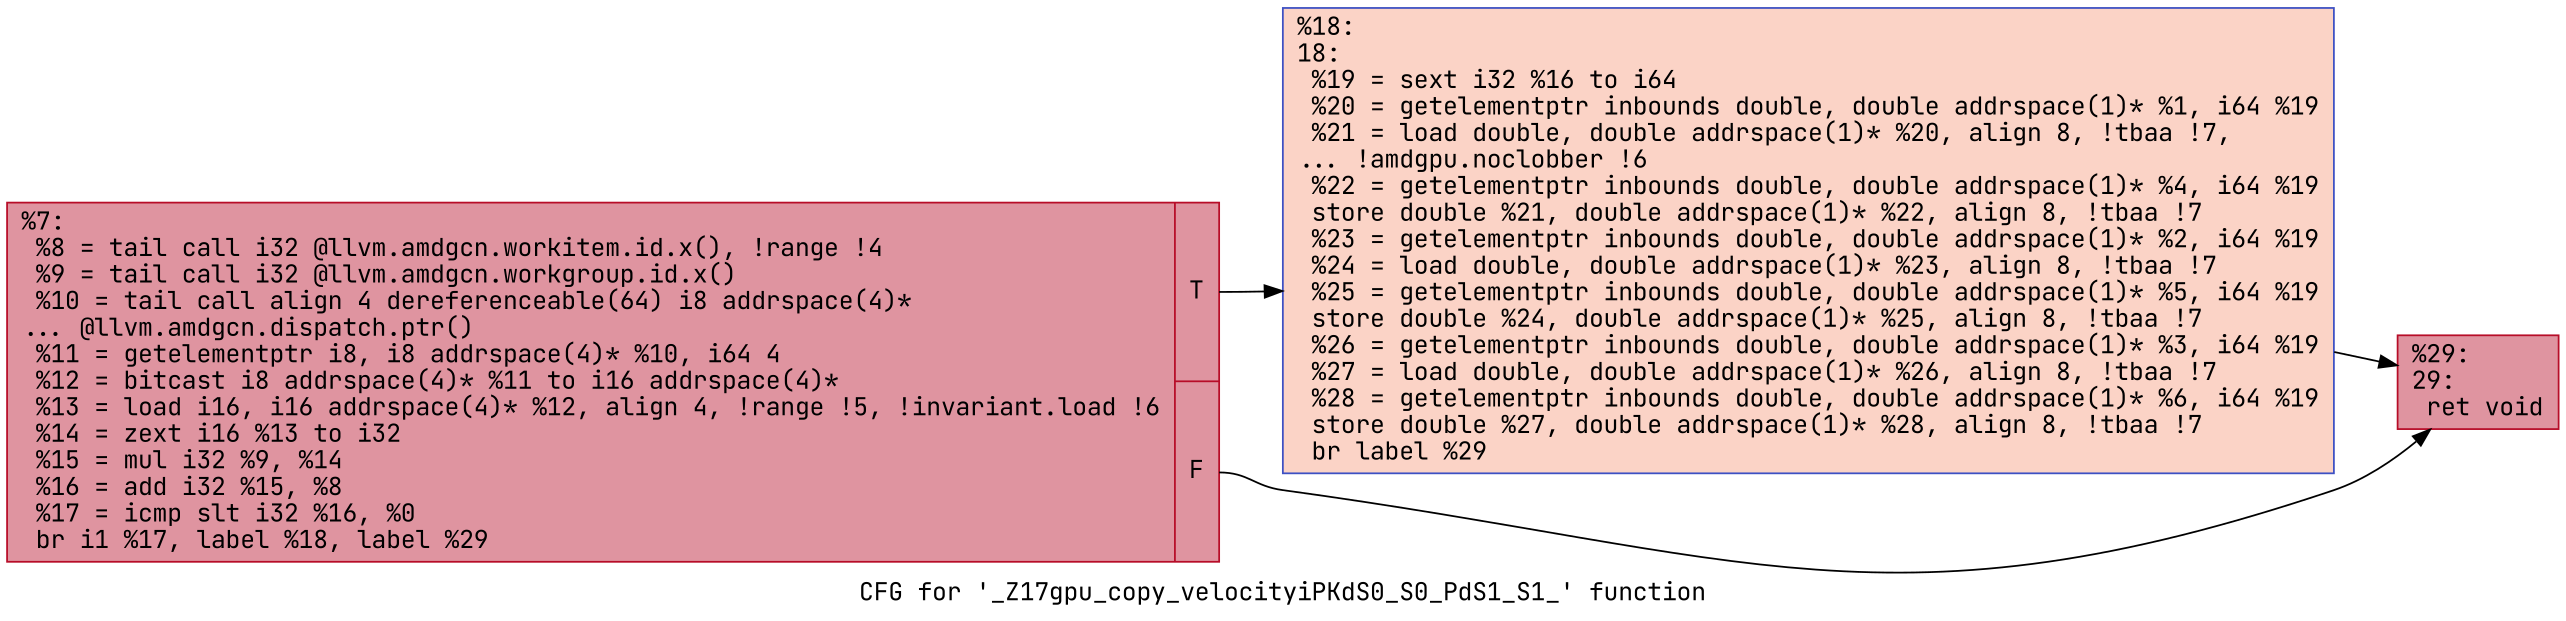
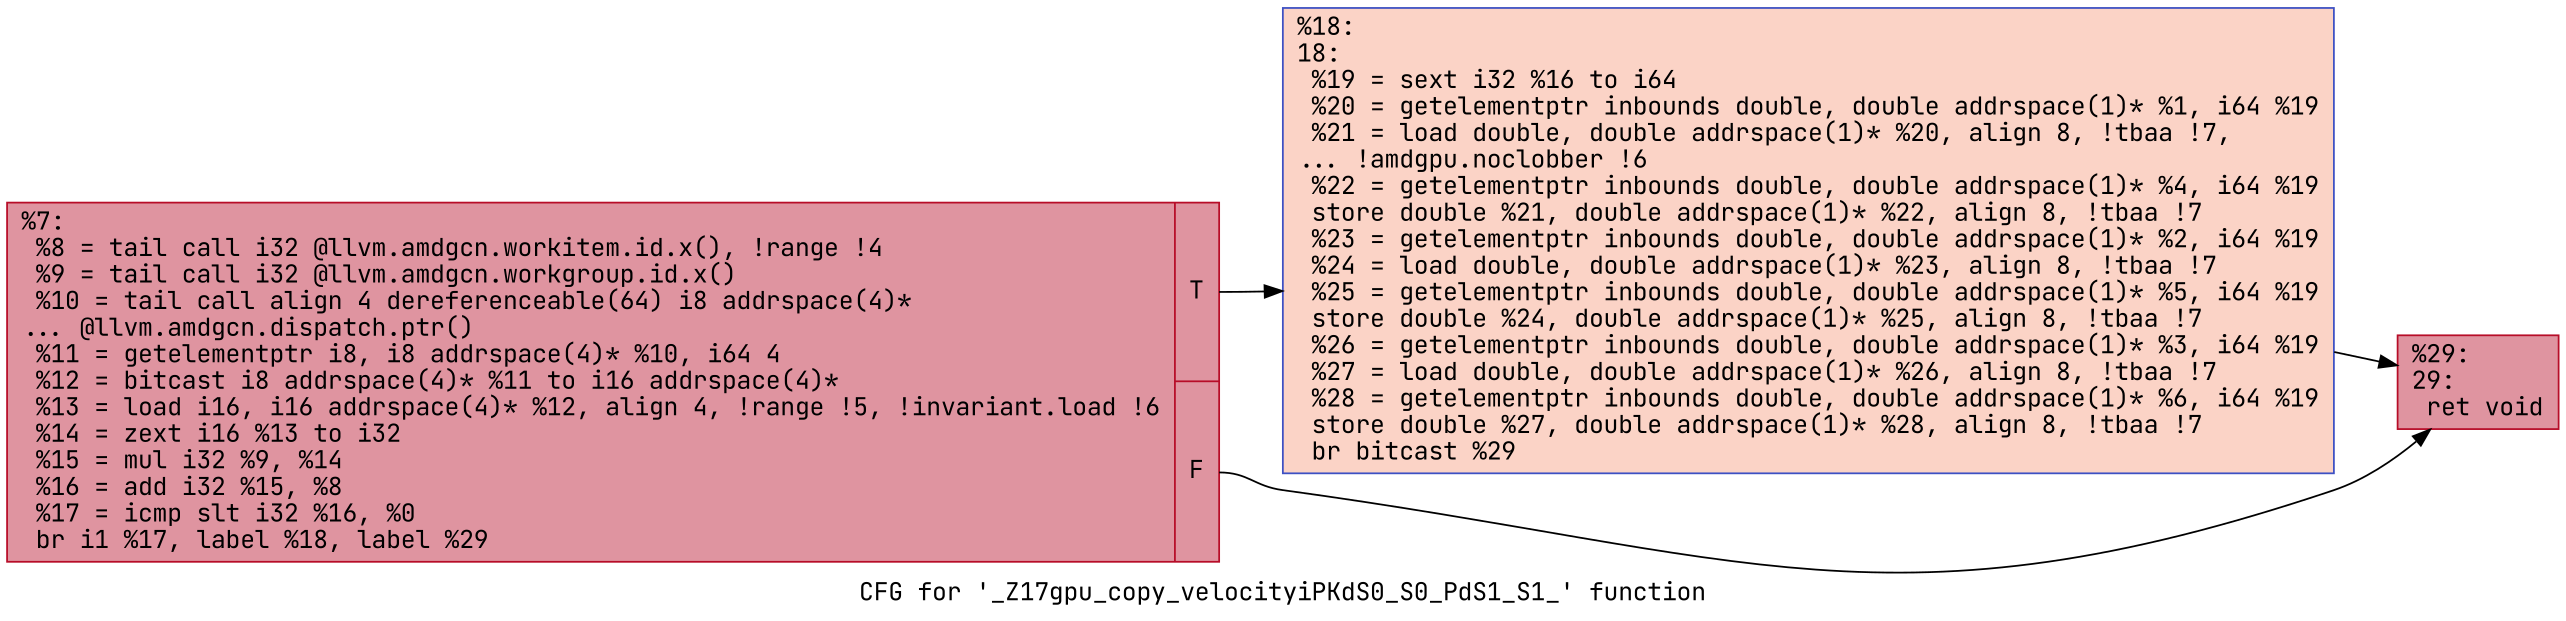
(1393, 452) -> (1407, 452)
